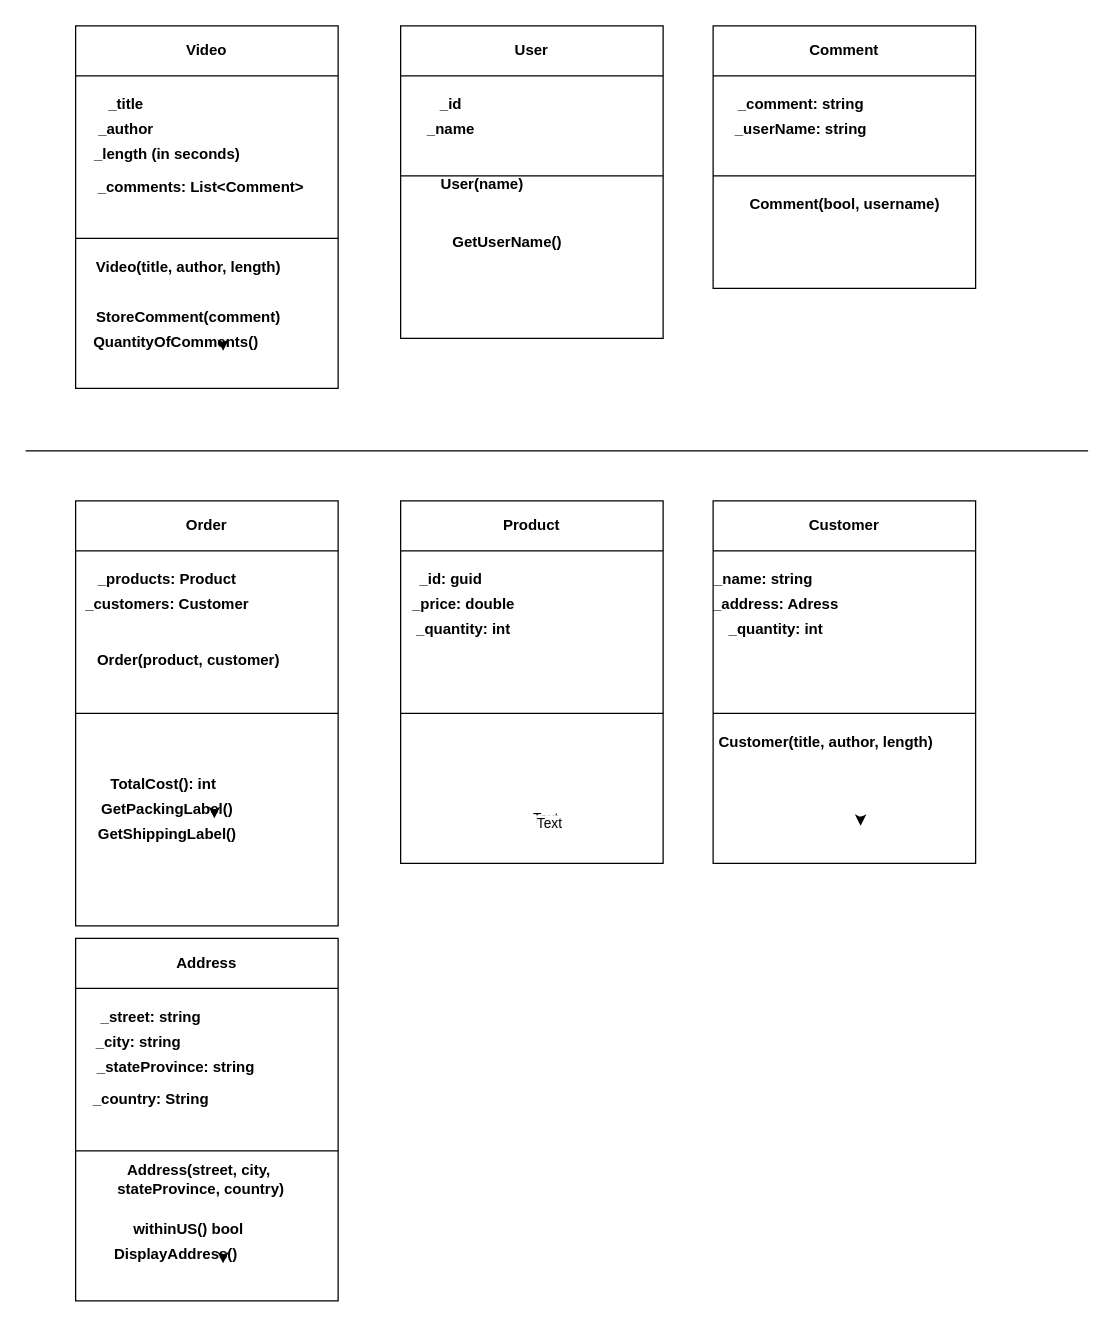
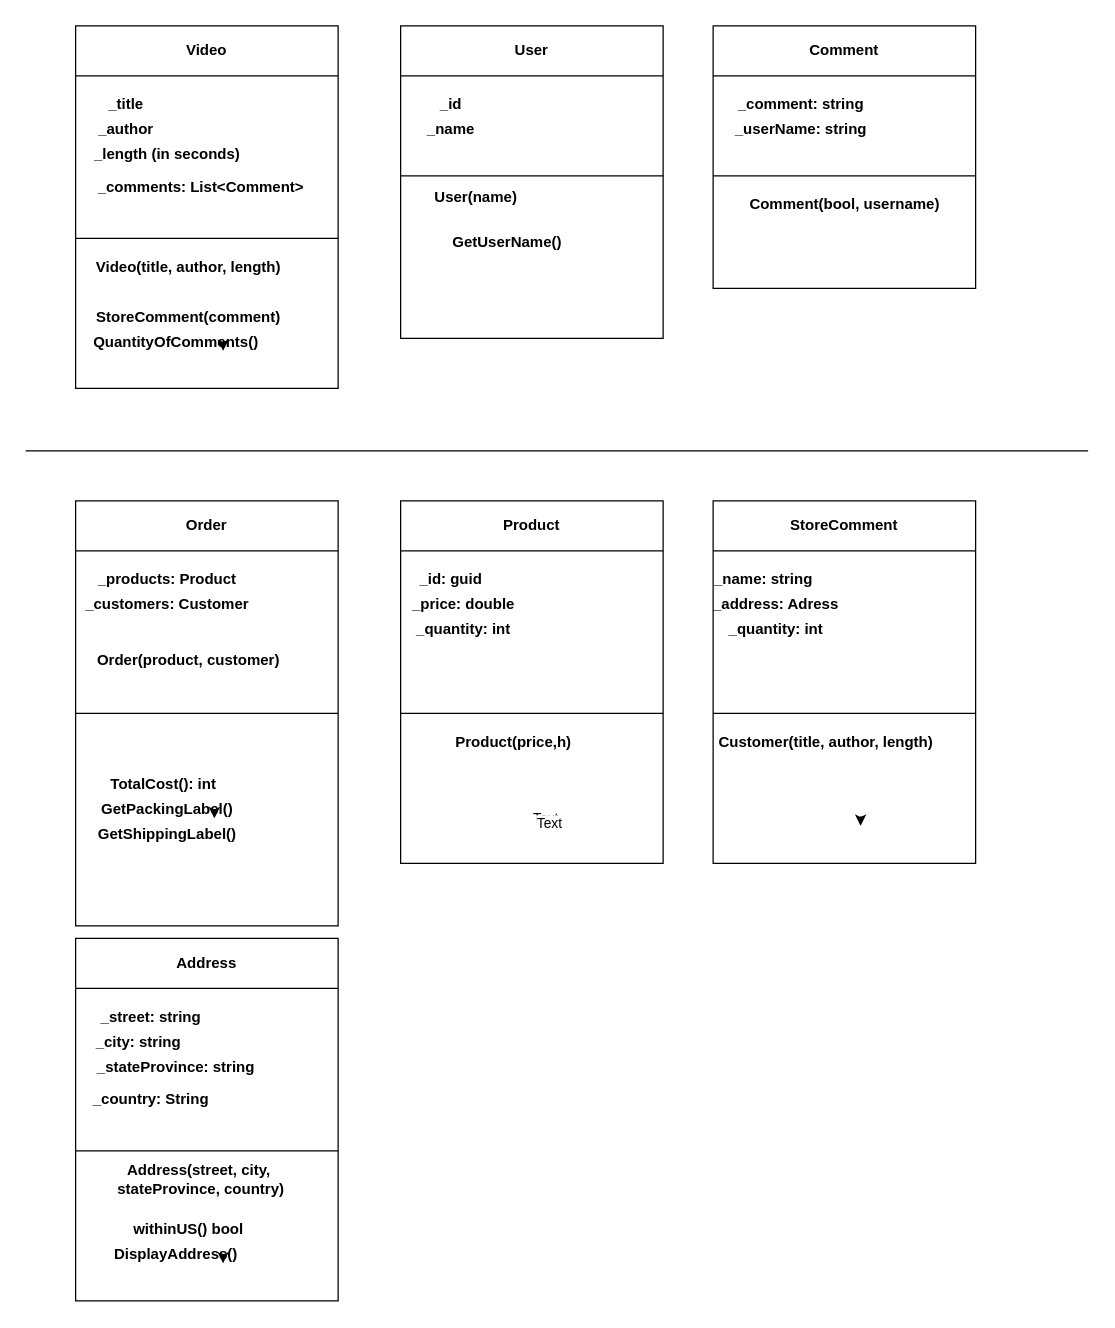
(482, 184) -> (476, 197)
(844, 526) -> (844, 526)
none -> (513, 742)
